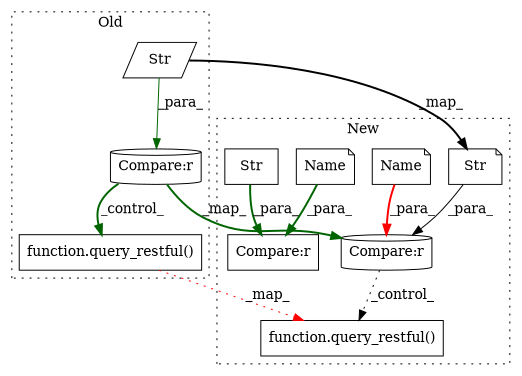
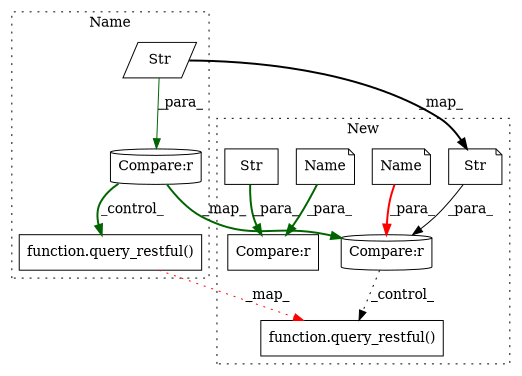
(110, 23) -> (110, 23)
